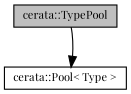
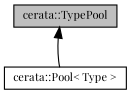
(73, 42) -> (58, 53)
